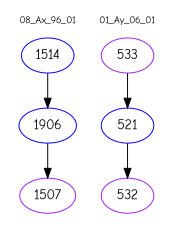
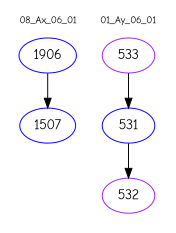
(48, 21) -> (48, 21)
(48, 55) -> none
(128, 126) -> (129, 126)
(48, 196) -> (48, 126)
